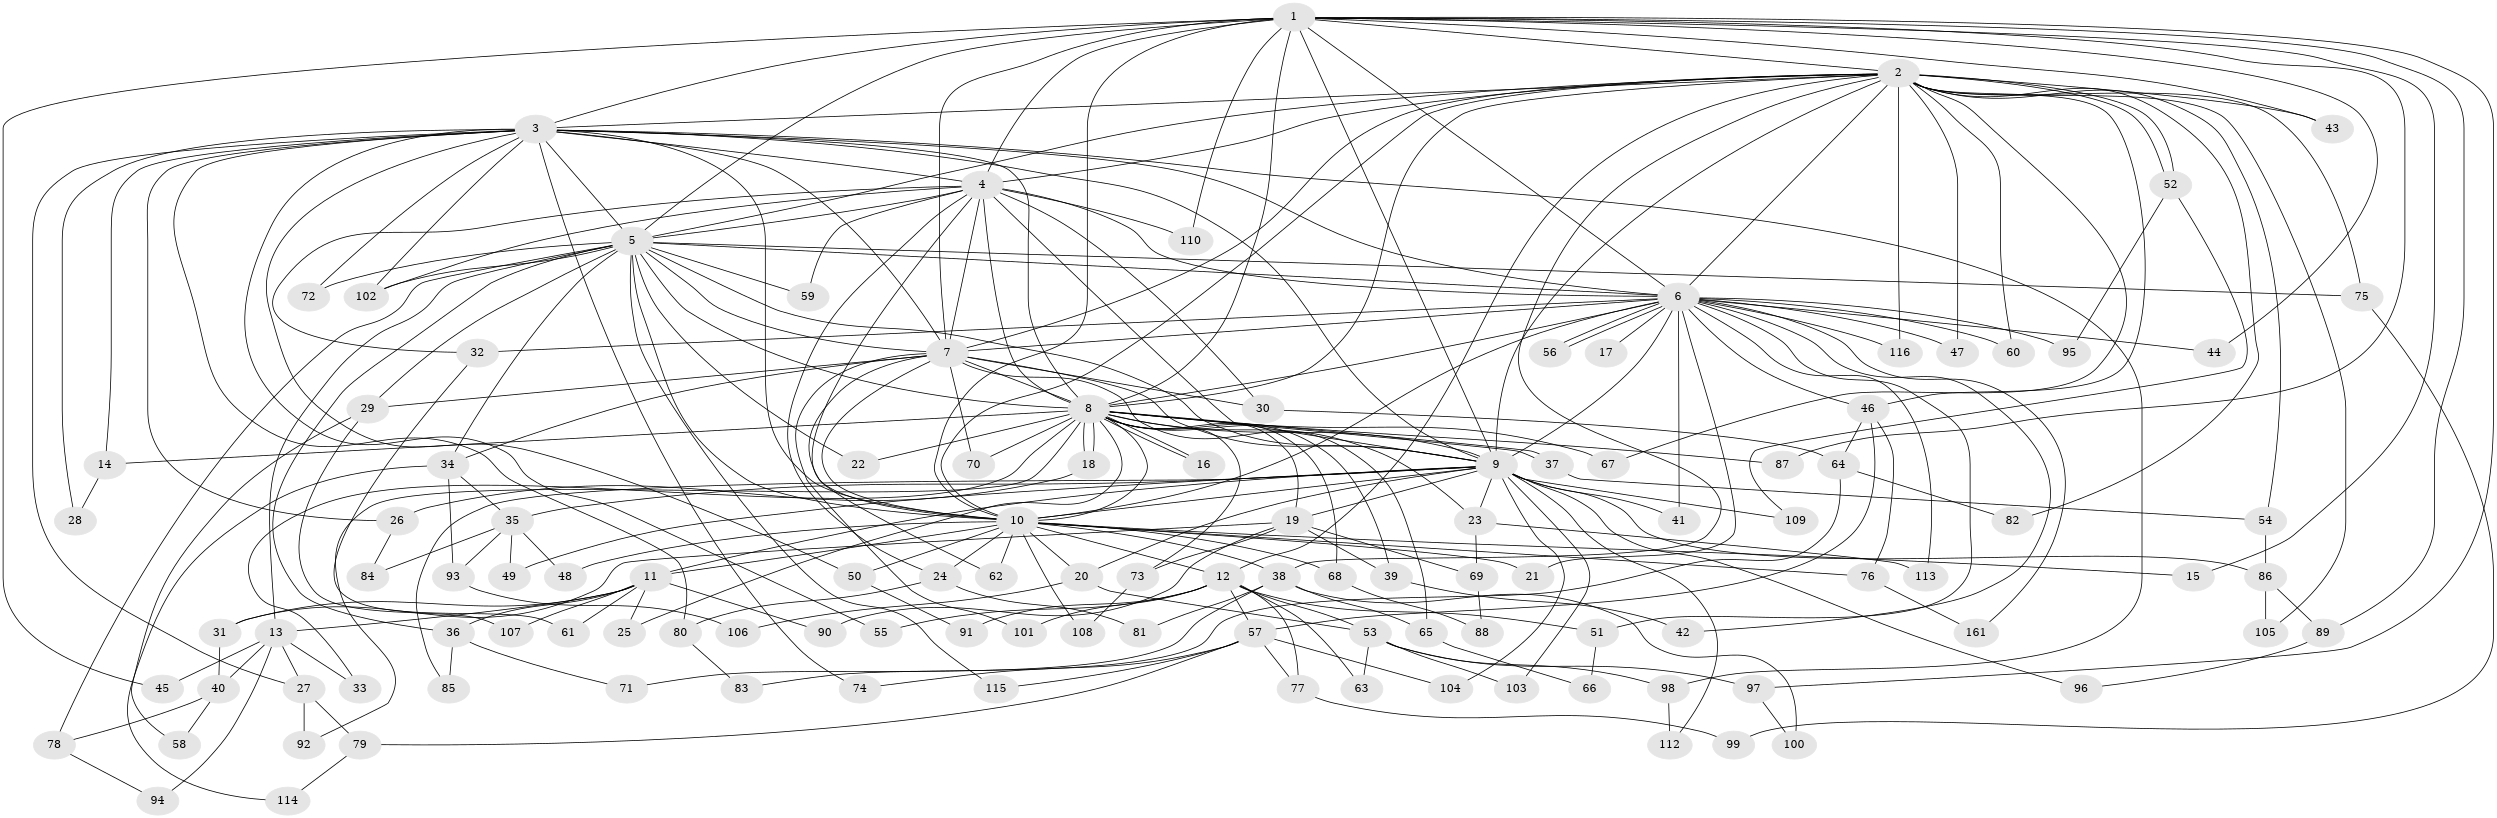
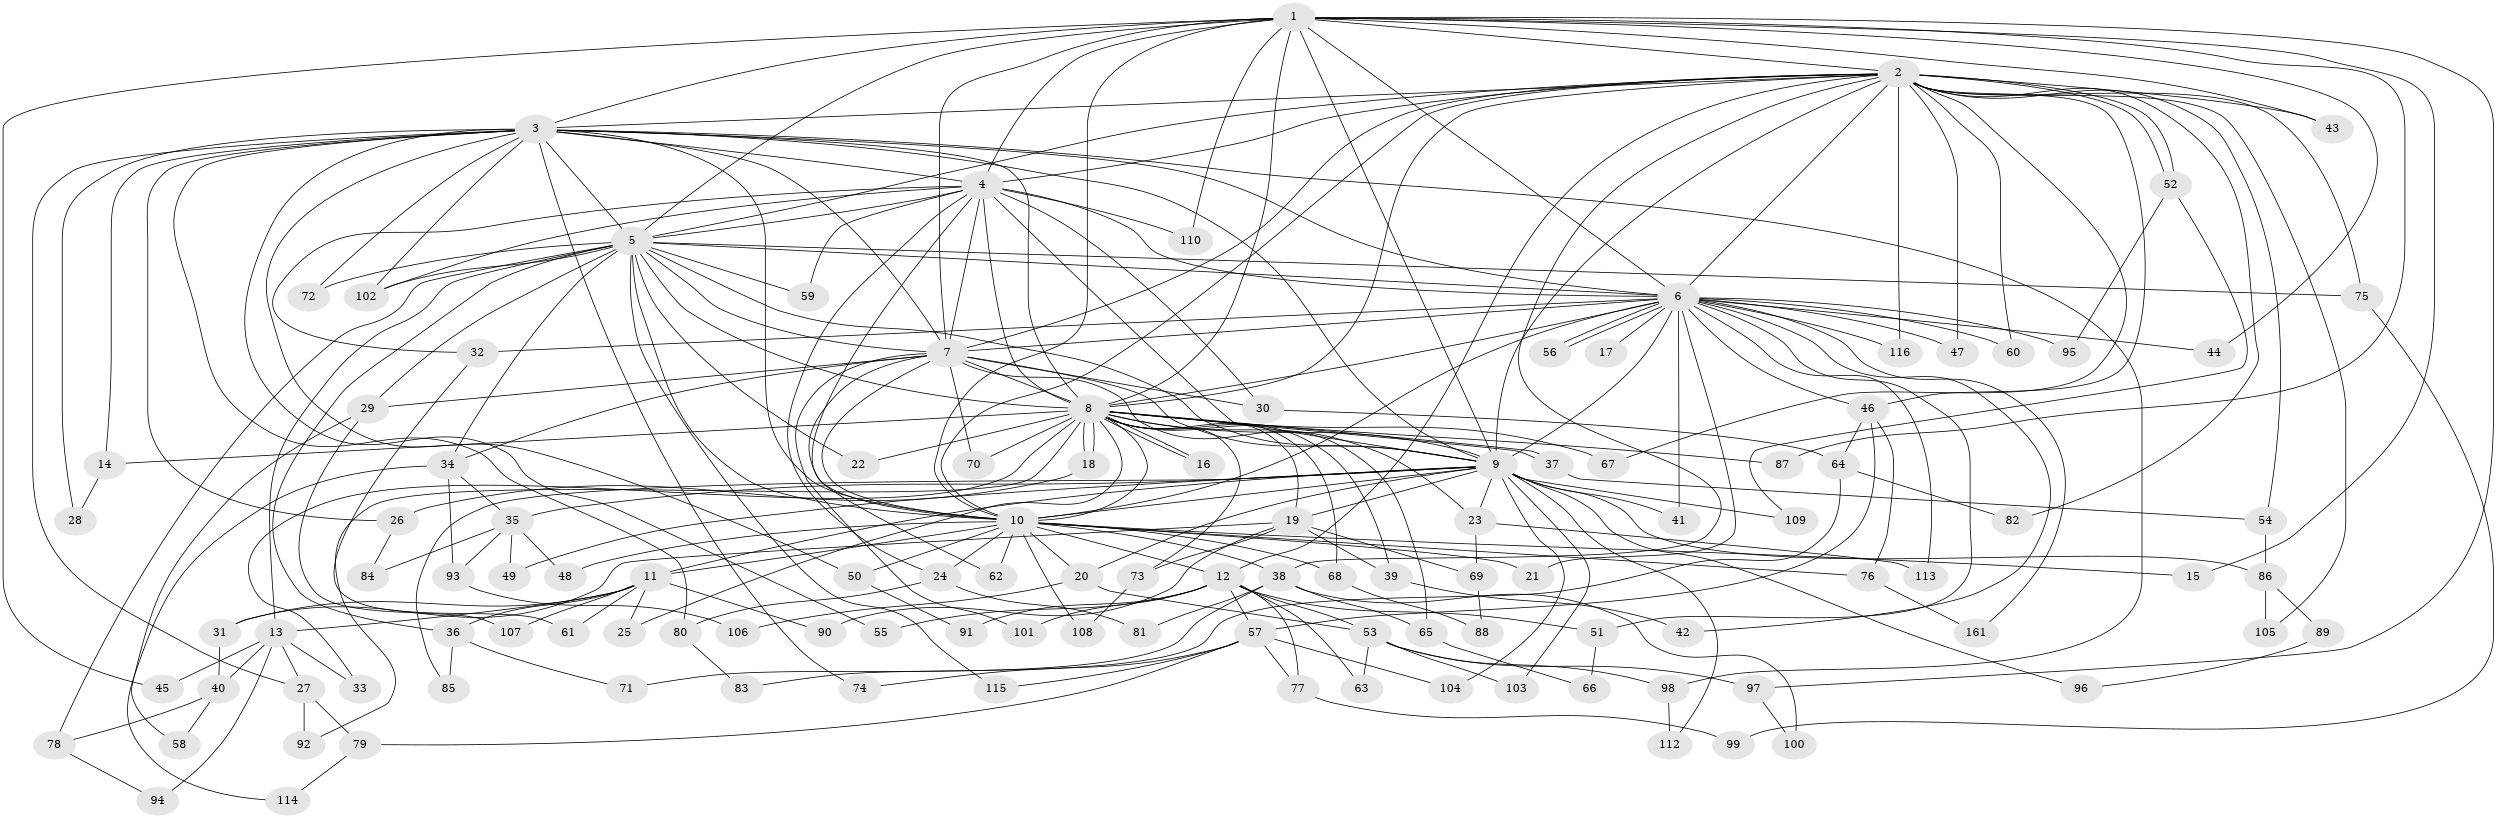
(2223, 39) -> none
